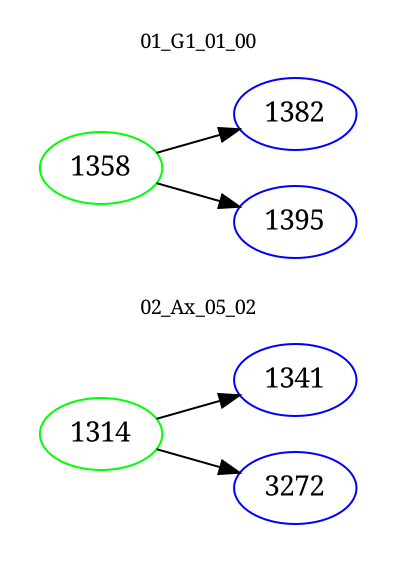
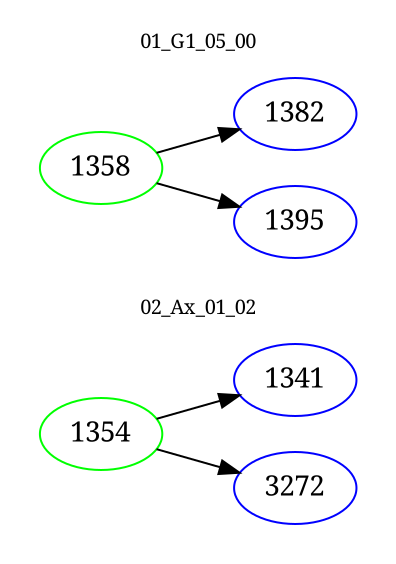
(198, 43) -> (198, 43)
(198, 309) -> (198, 309)
(101, 434) -> (101, 434)
